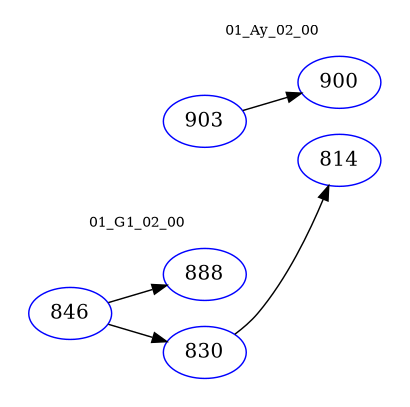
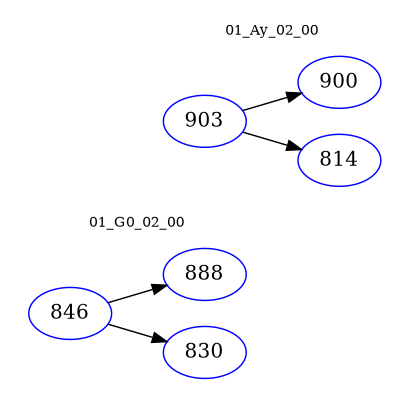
(137, 223) -> (137, 223)
(287, 272) -> (265, 139)
